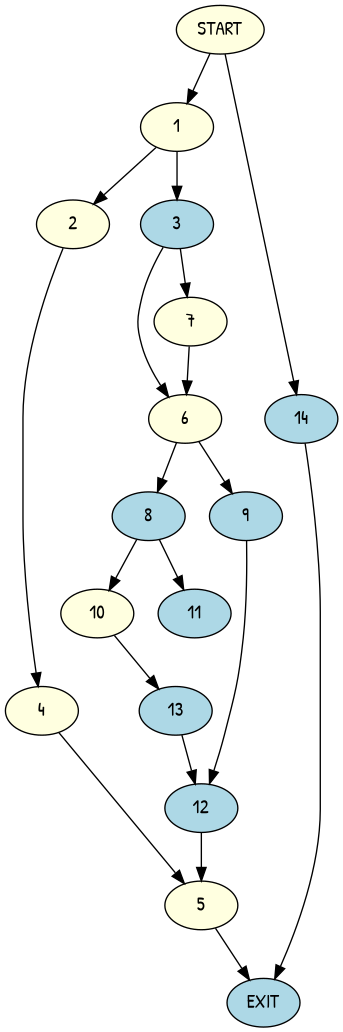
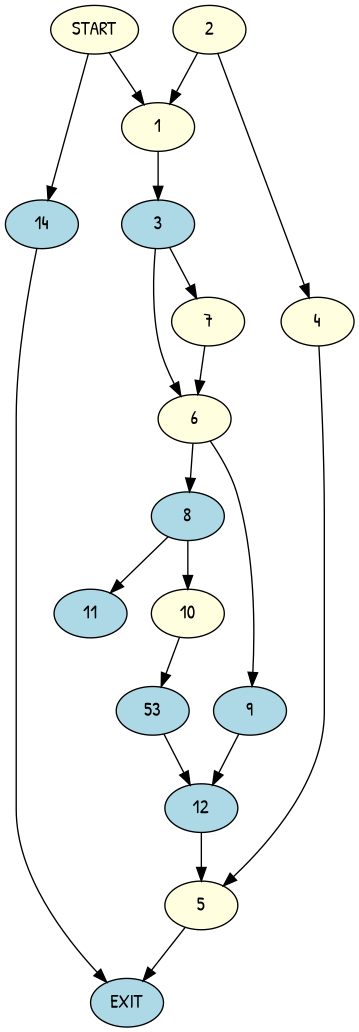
(130, 171) -> (187, 72)
(176, 711) -> (153, 711)
